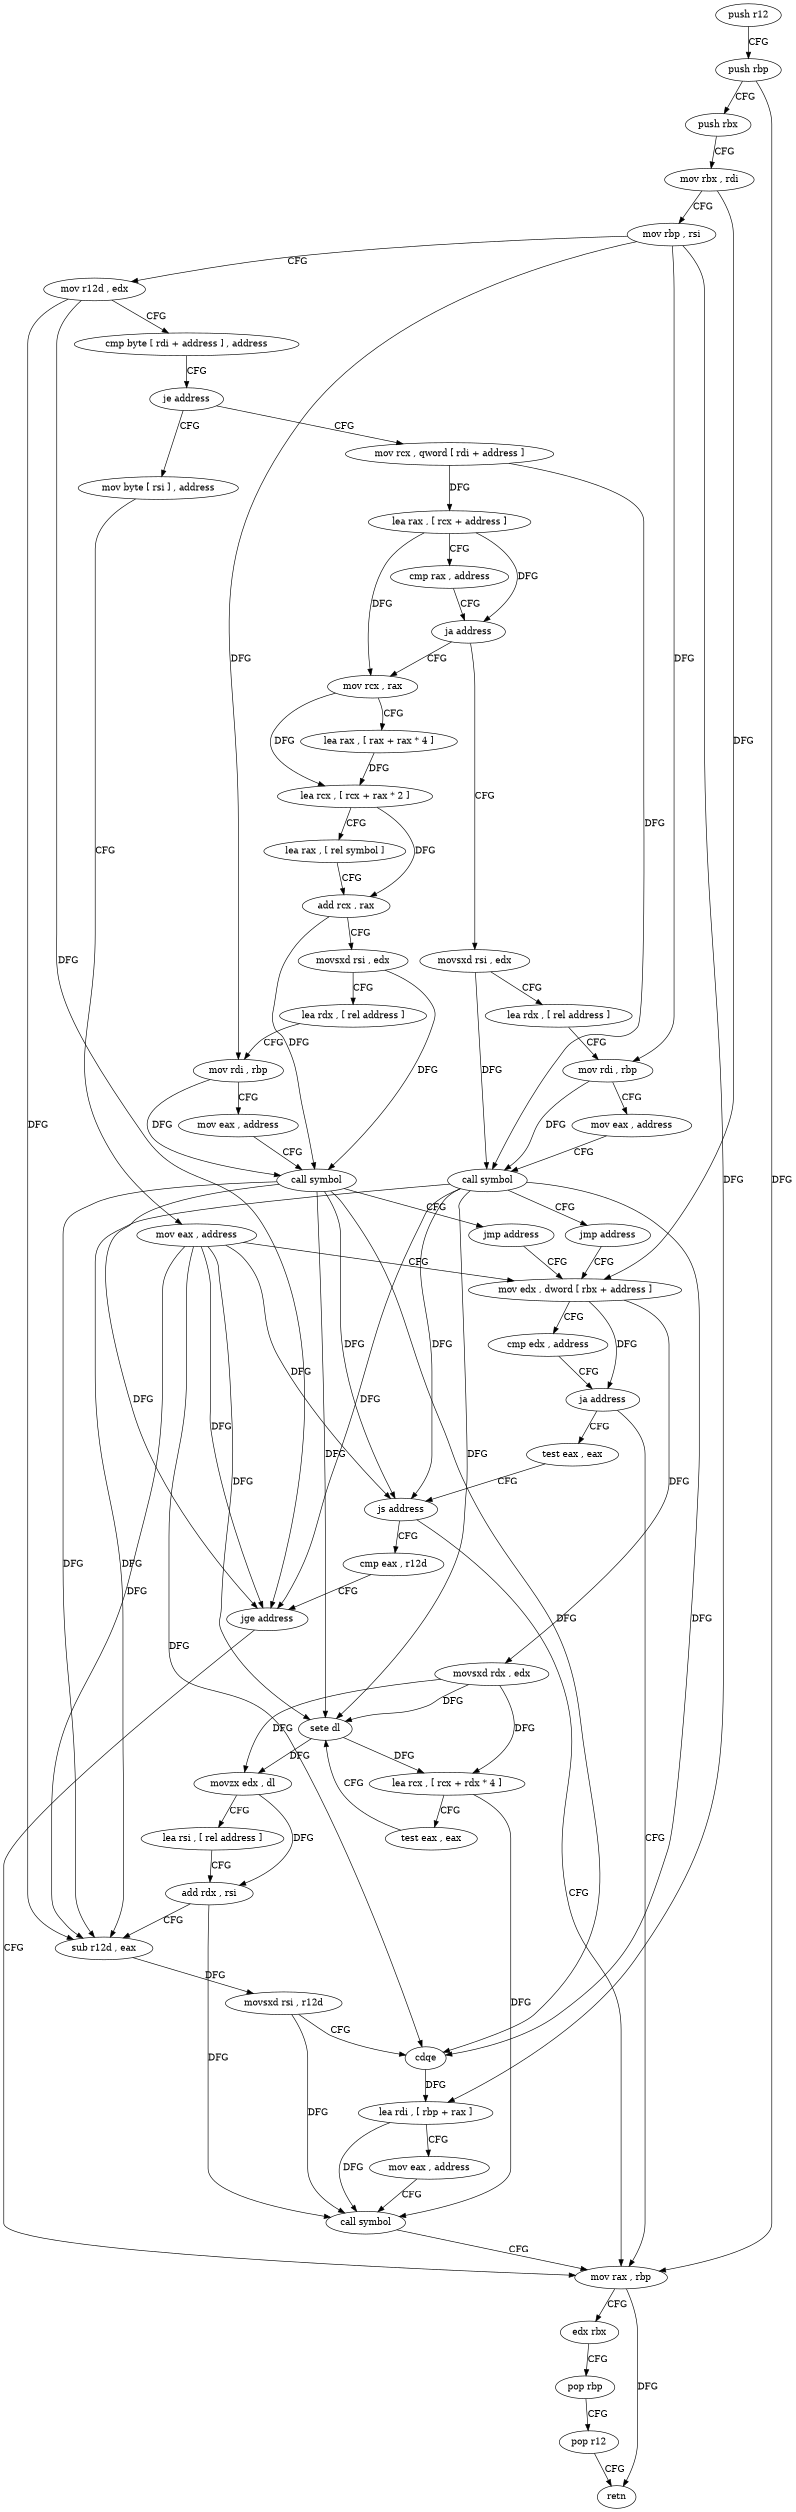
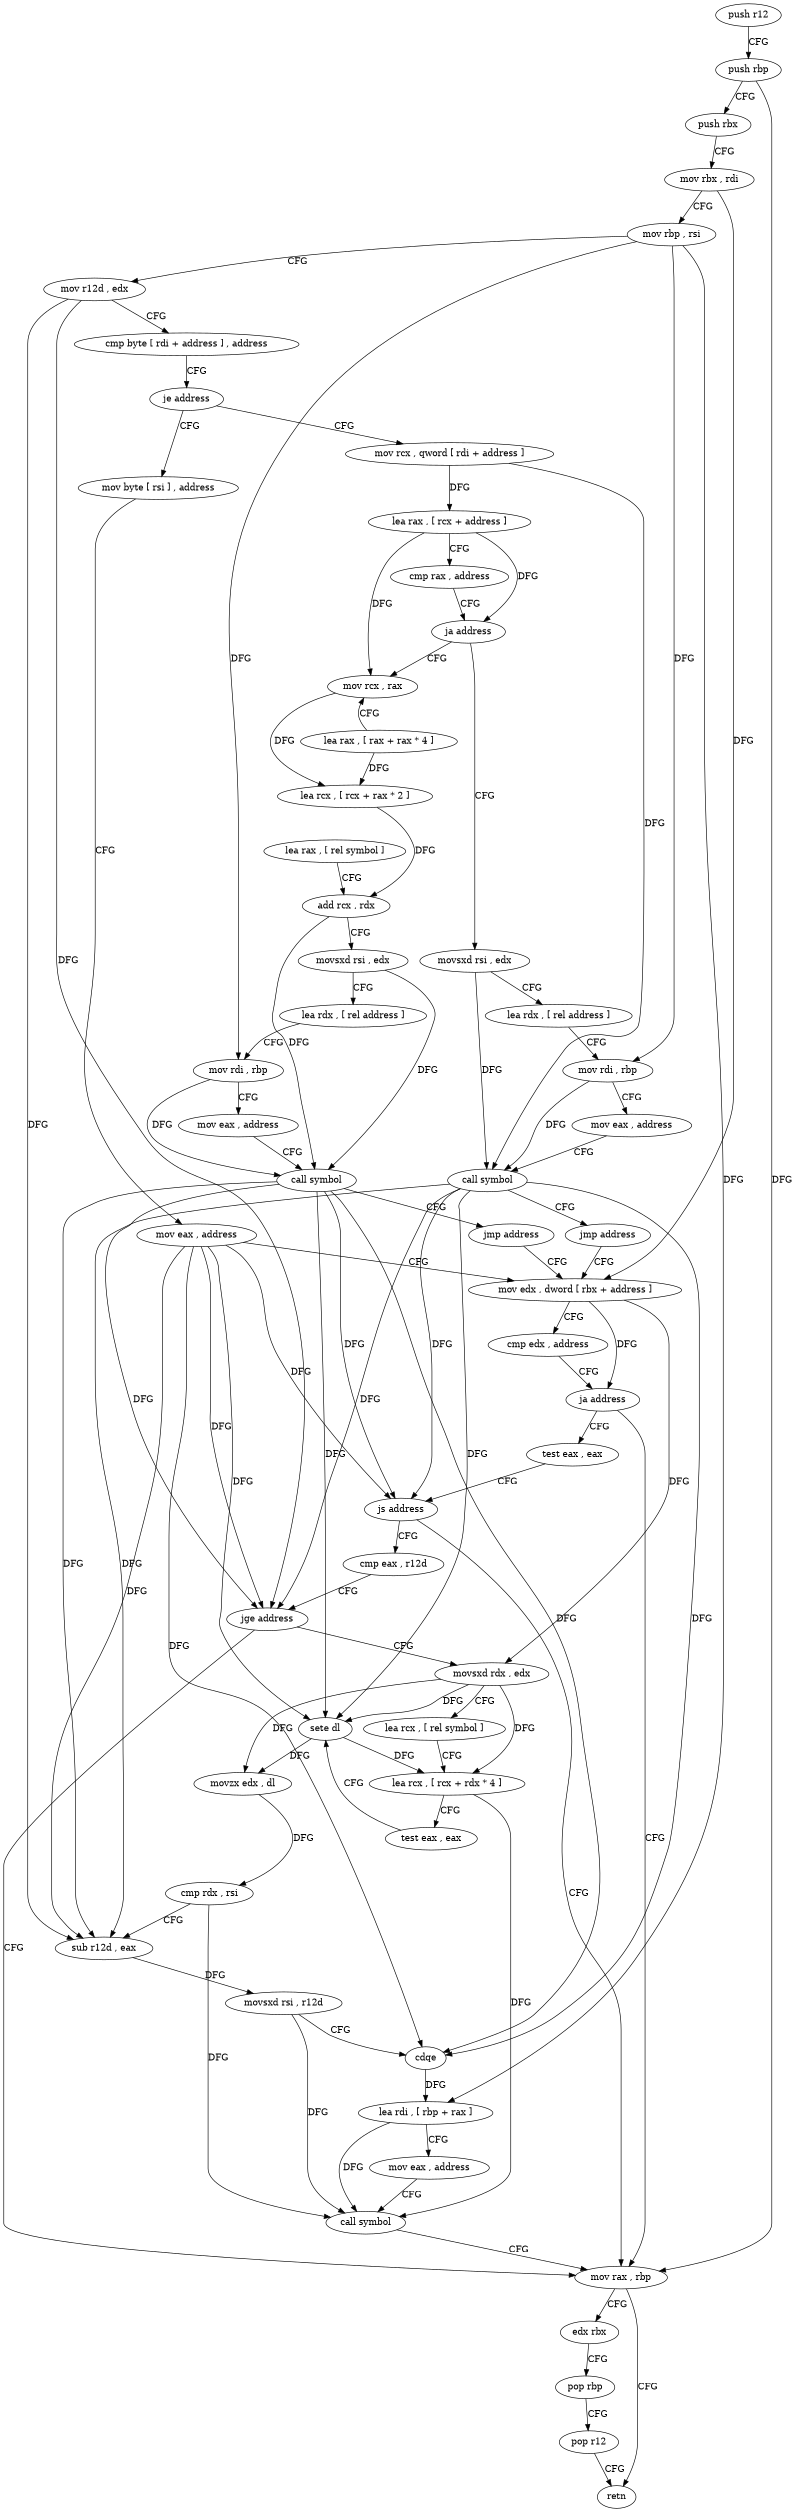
(382, 711) -> (359, 718)
(346, 821) -> none
(346, 906) -> (346, 906)
none -> (374, 1645)
none -> (434, 1729)
(212, 1839) -> none
(209, 1894) -> (209, 1894)
(648, 2387) -> (648, 2387)
